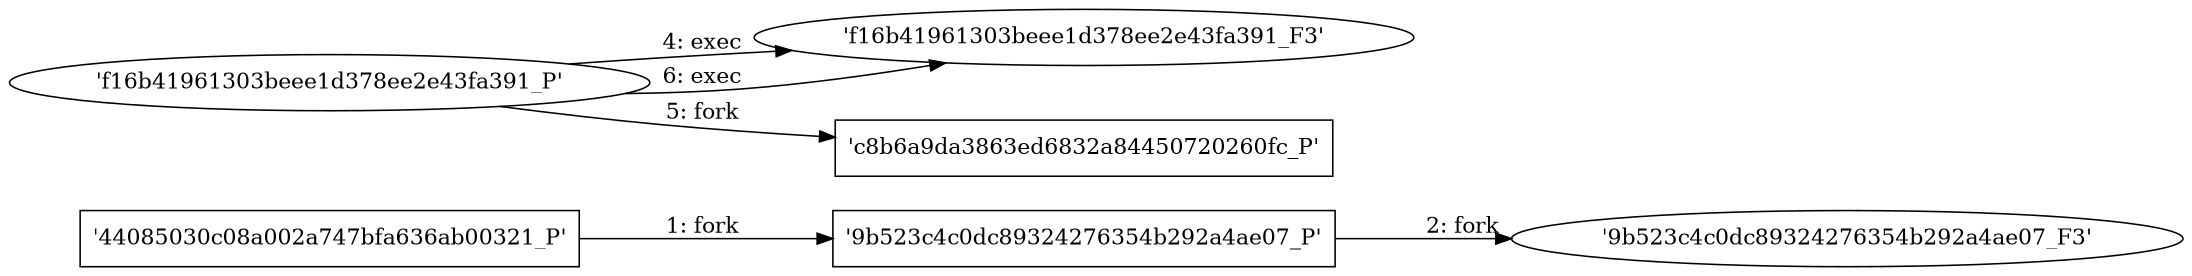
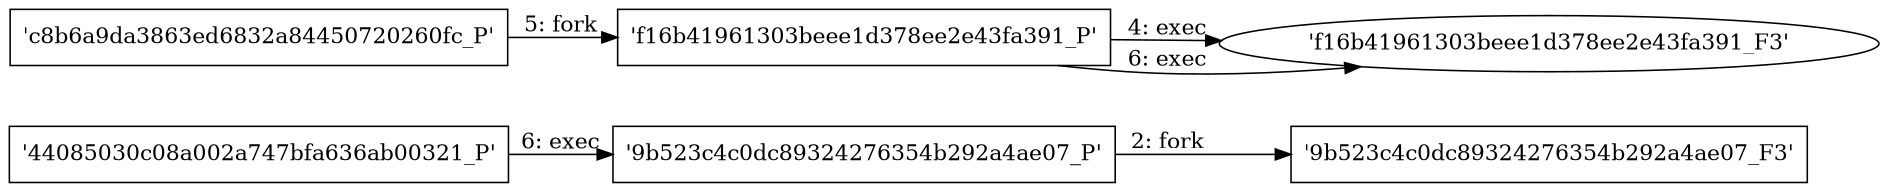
(330, 83) -> (864, 37)
(659, 124) -> (555, 37)
(702, 227) -> (561, 143)
(1847, 239) -> (1549, 154)
